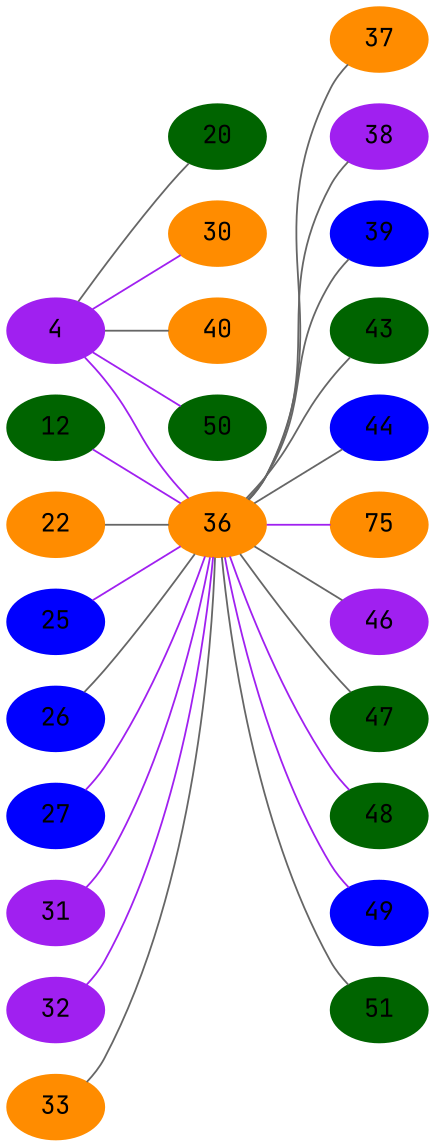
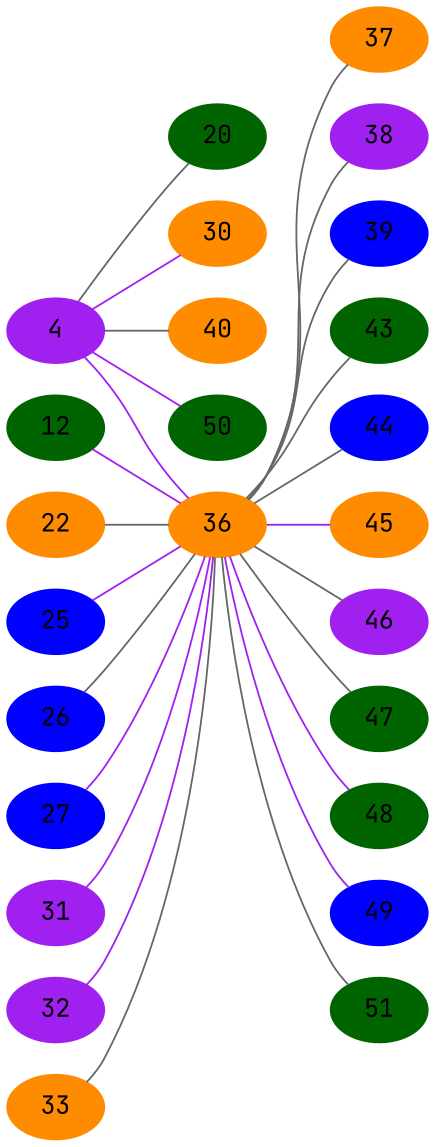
(379, 525) -> (379, 525)
